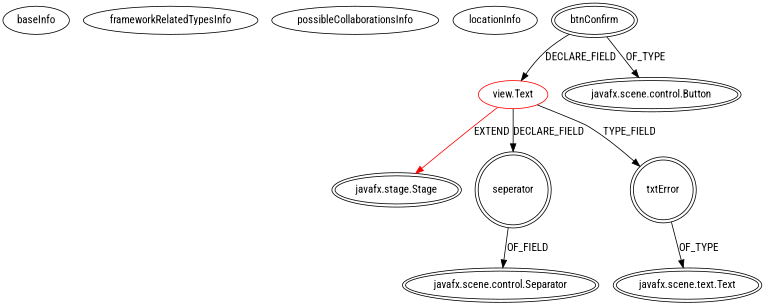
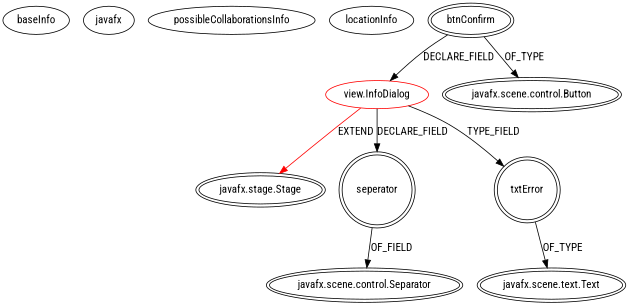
(171, 20) -> (109, 20)
(513, 95) -> (377, 95)
